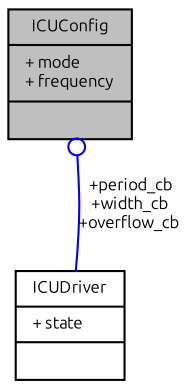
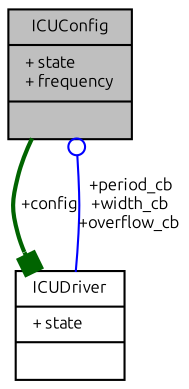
(53, 63) -> (51, 63)
none -> (14, 195)
